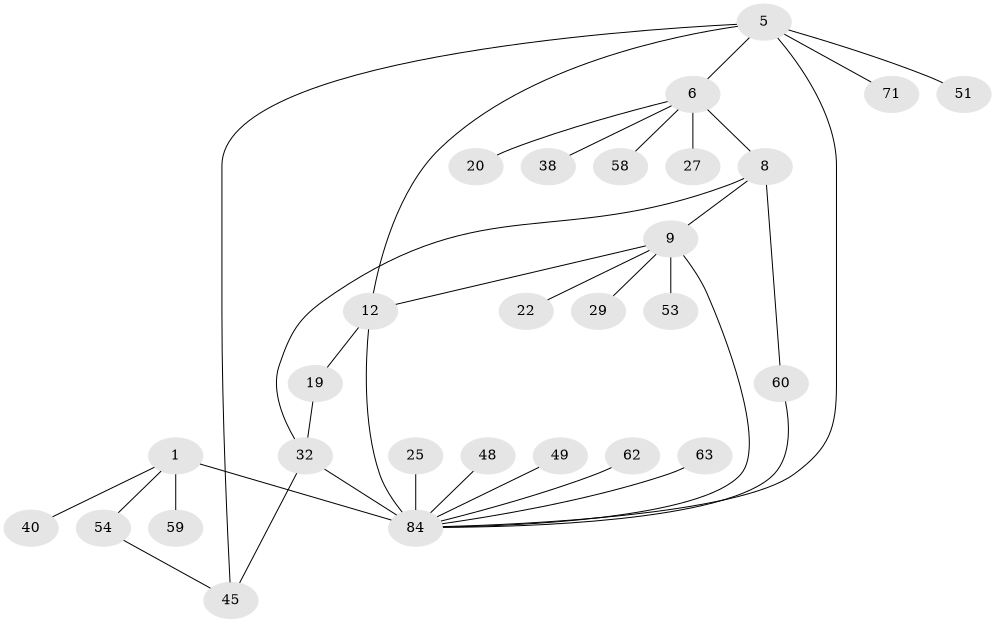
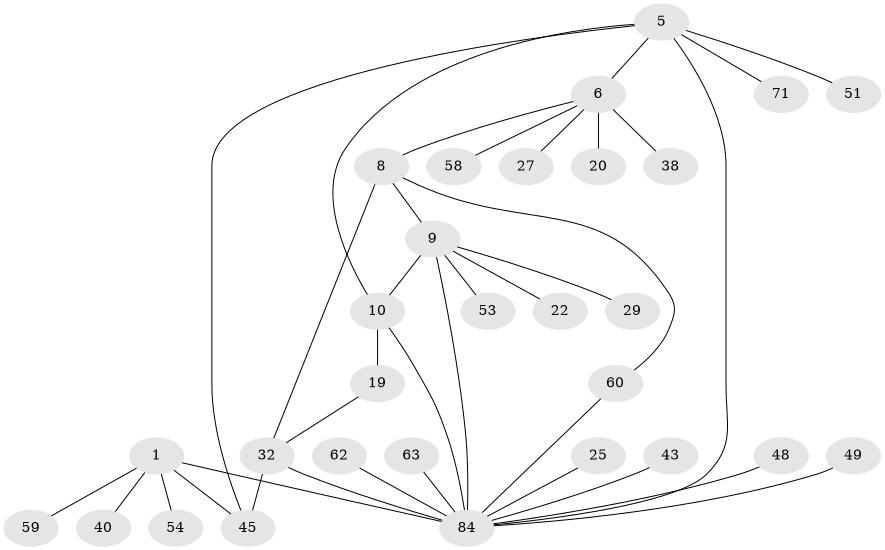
(371, 311) -> (378, 311)
none -> (671, 456)
(167, 564) -> (202, 492)
